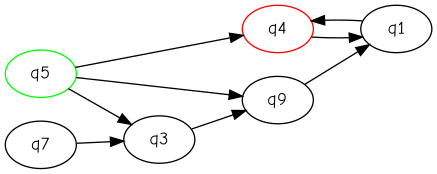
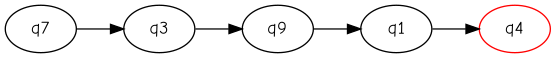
(330, 38) -> none
(41, 74) -> none
